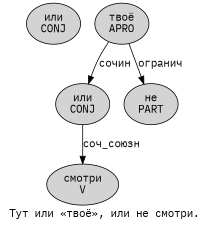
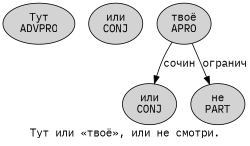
none -> (39, 24)
(83, 185) -> none
